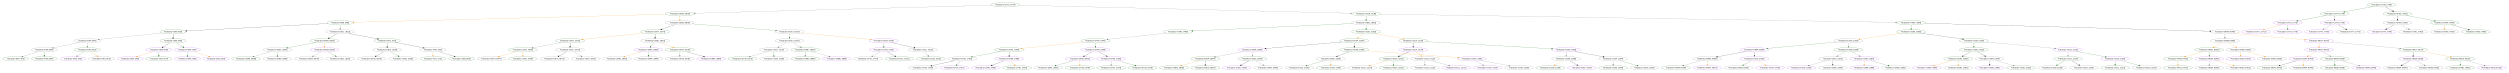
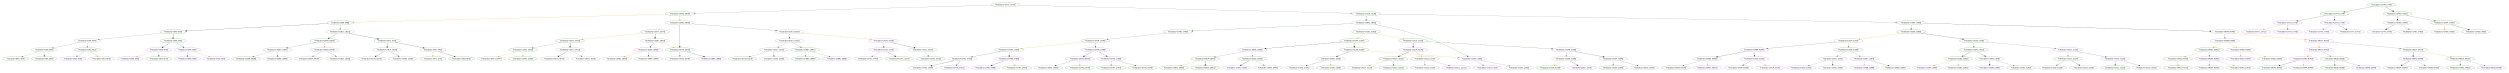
(668, 27) -> (680, 35)
(1366, 27) -> (1423, 36)
